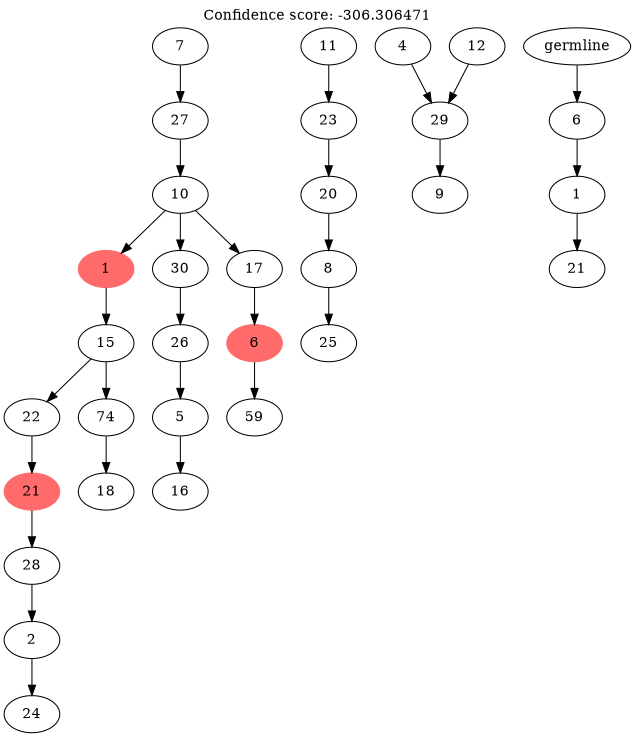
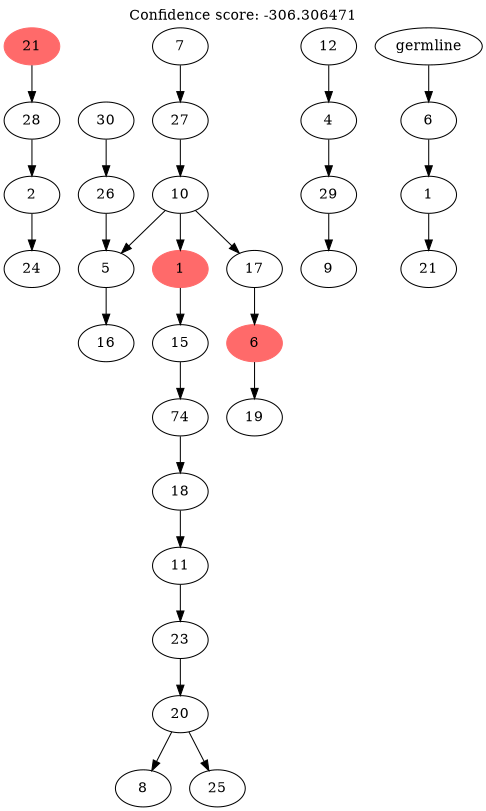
(461, 79) -> (329, 78)
(180, 227) -> (147, 228)
(329, 301) -> (197, 747)
(32, 417) -> none
(255, 417) -> (255, 417)
none -> (180, 524)
